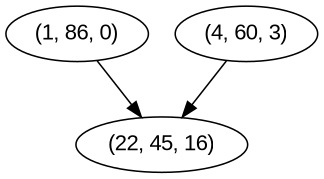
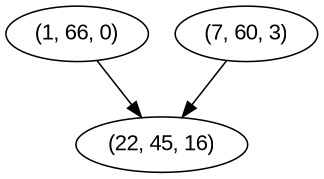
(77, 34) -> (77, 34)
(246, 34) -> (246, 34)
